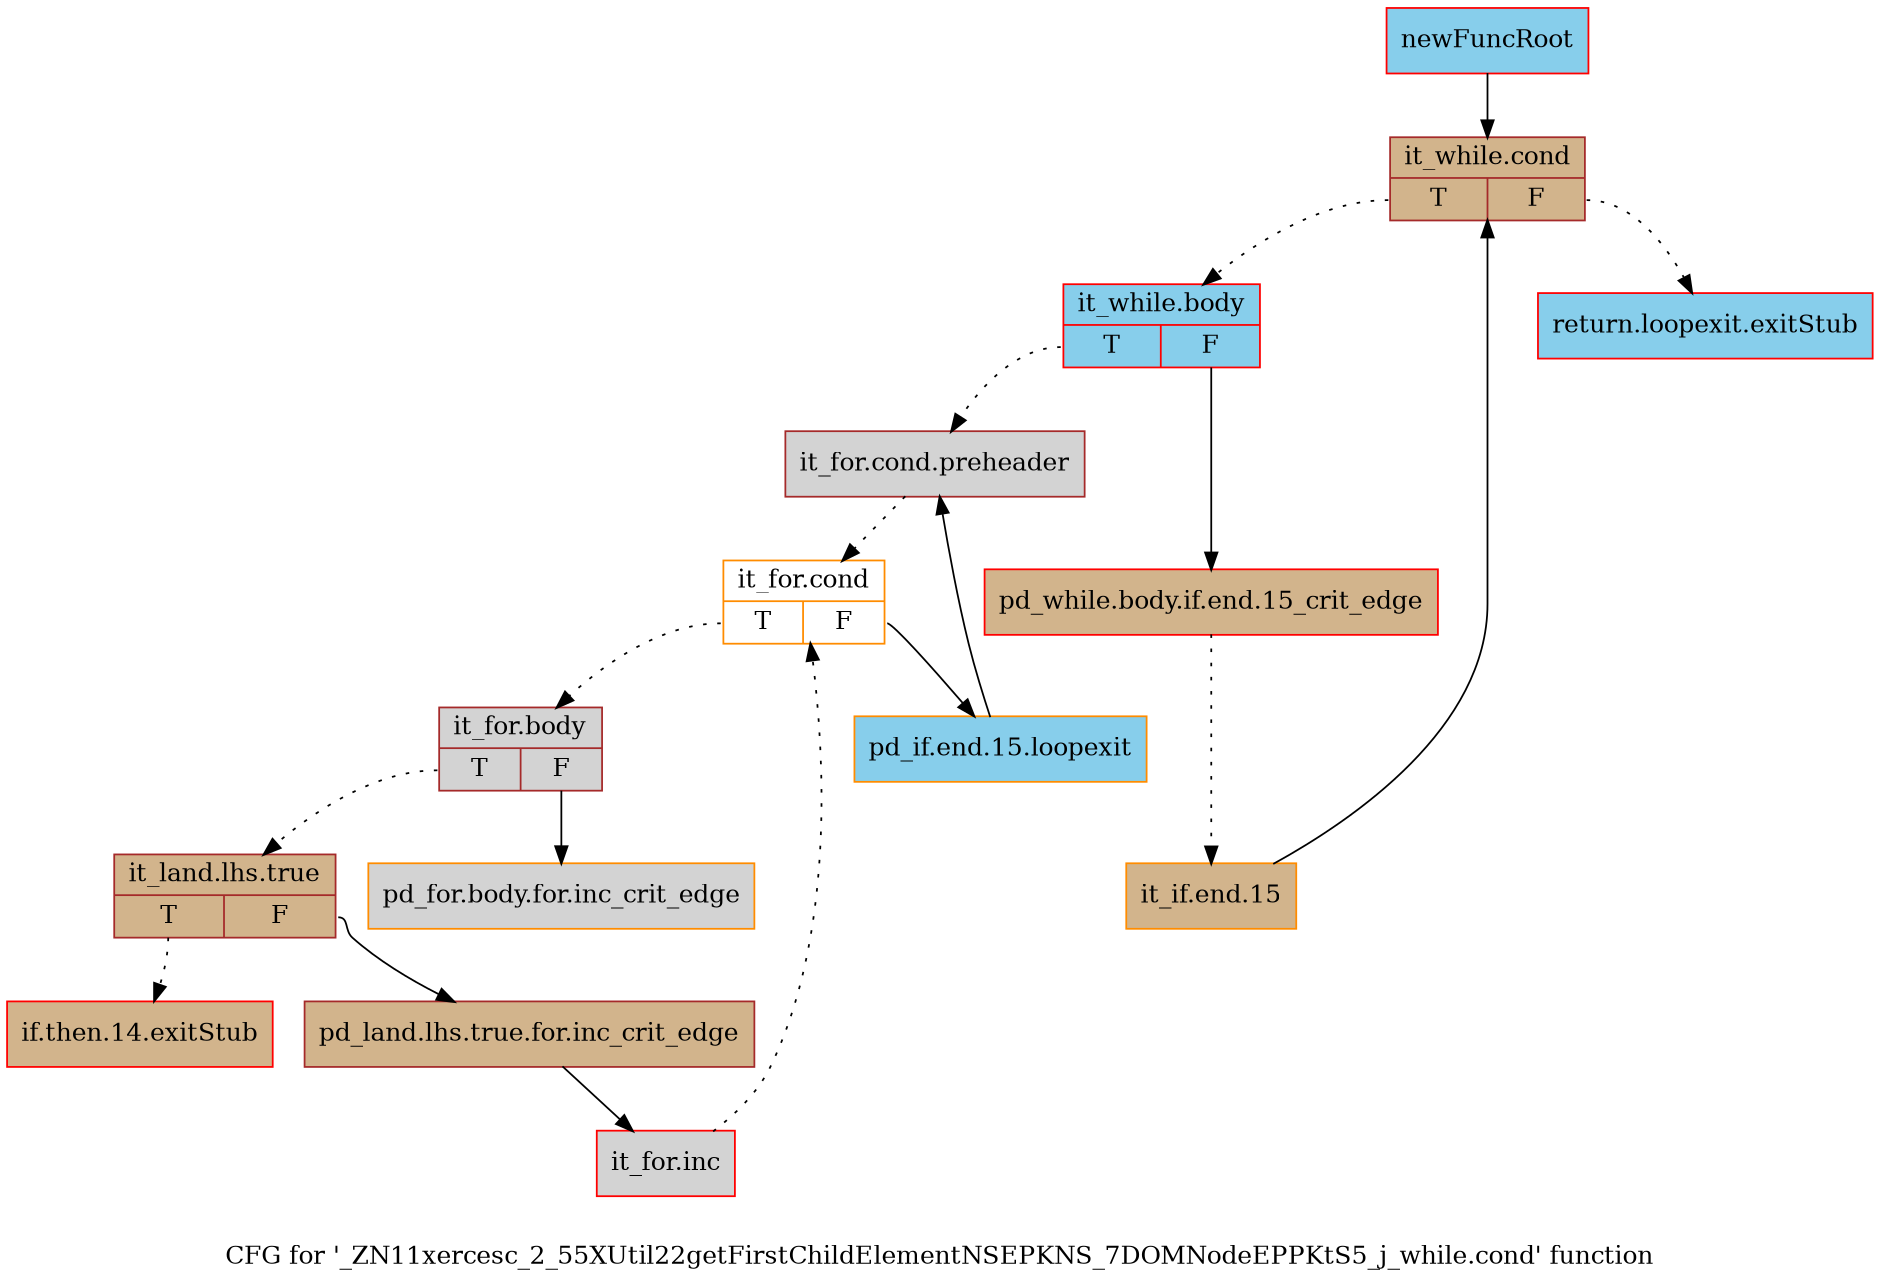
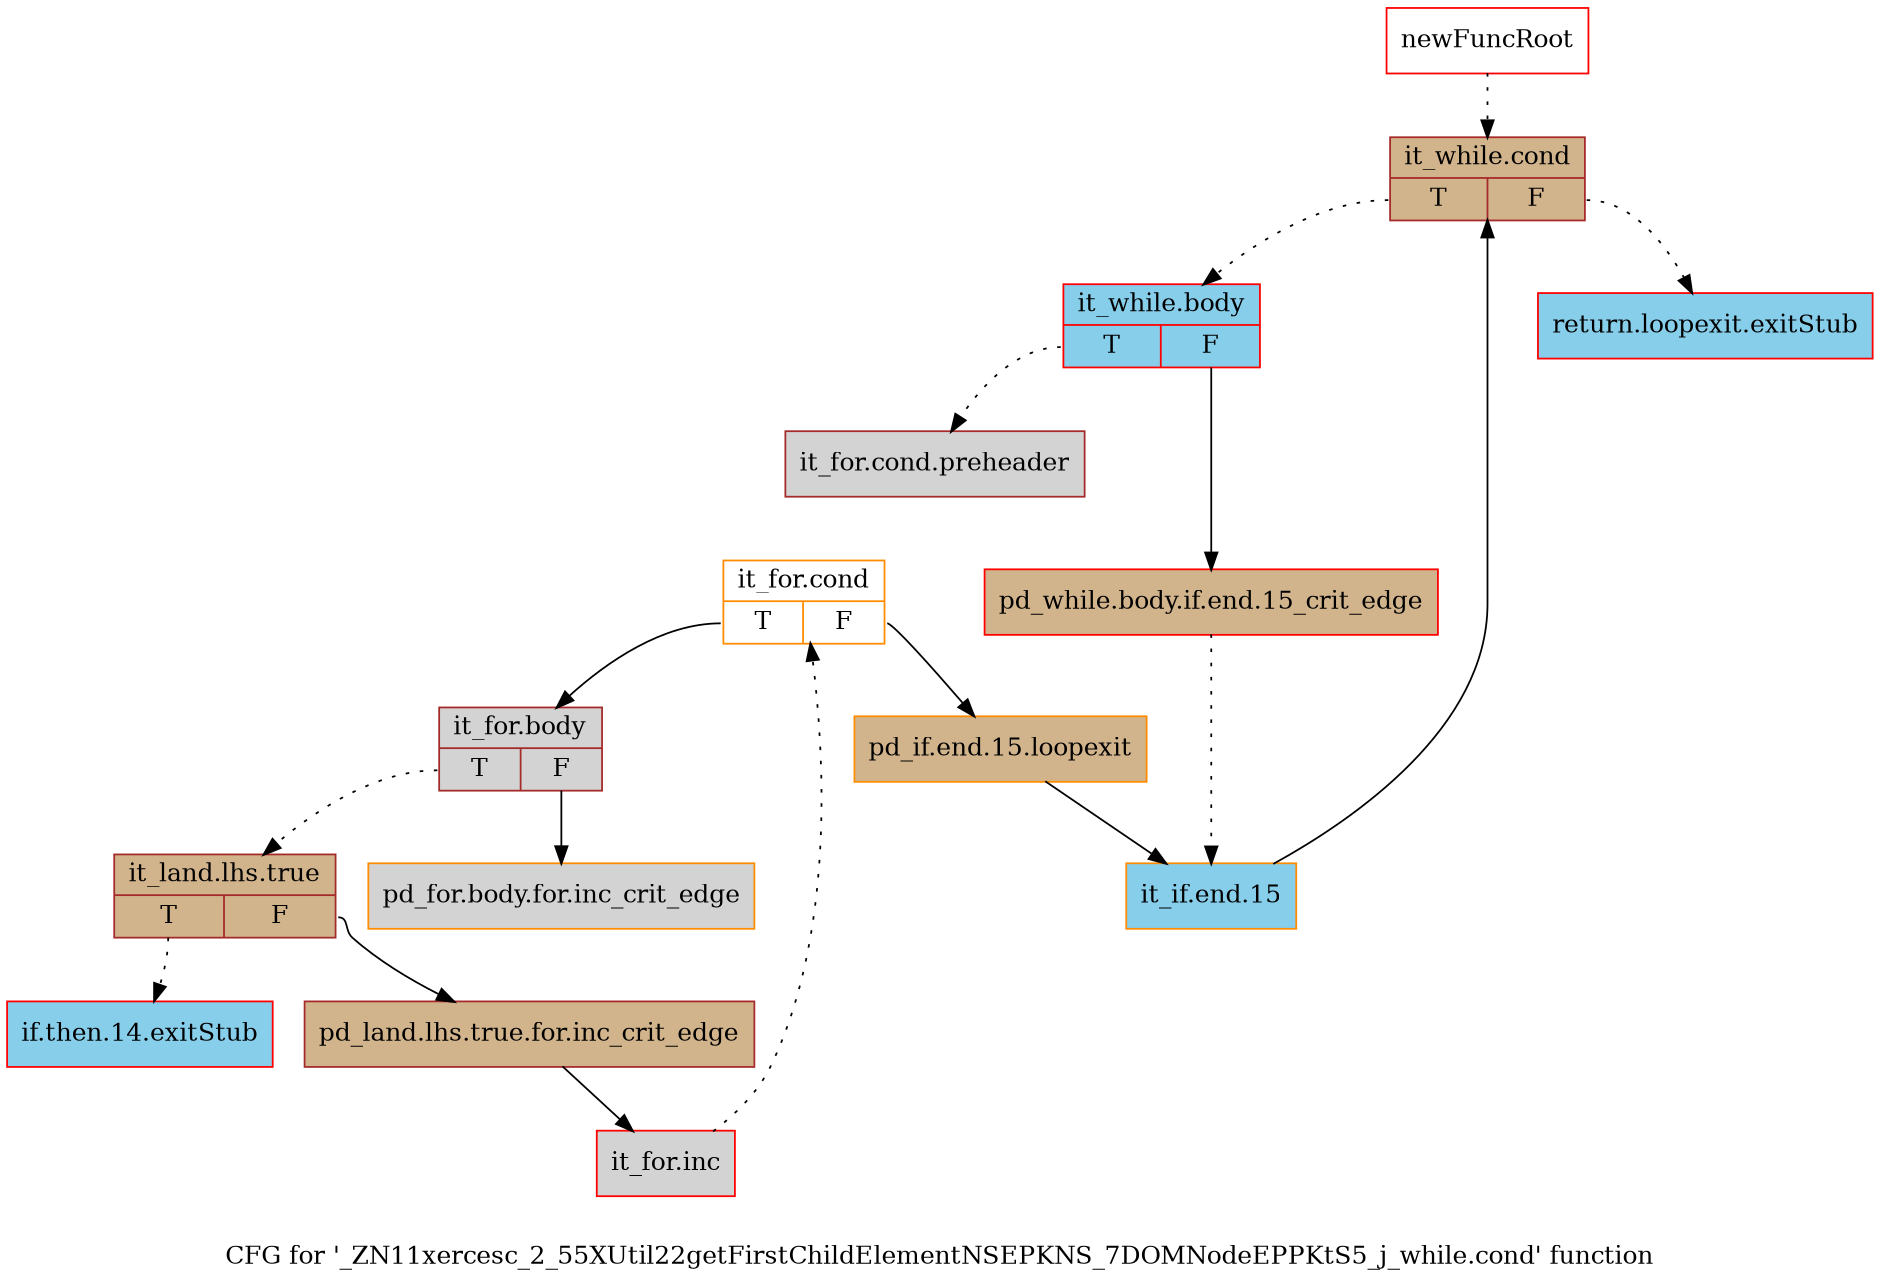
(1488, 41) -> (1488, 41)
(1488, 97) -> (1488, 97)
(880, 522) -> none
(962, 617) -> (1098, 817)
(639, 646) -> (639, 646)
(1001, 749) -> (1001, 749)
(1211, 896) -> (1211, 896)
(140, 1034) -> (140, 1034)
